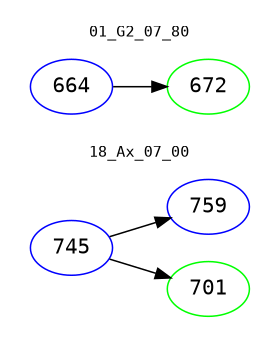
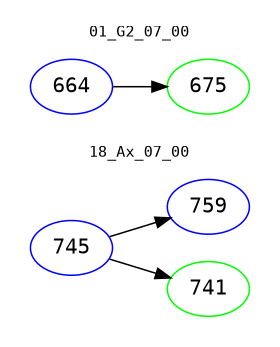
(140, 33) -> (140, 33)
(208, 87) -> (208, 87)
(208, 289) -> (208, 289)
